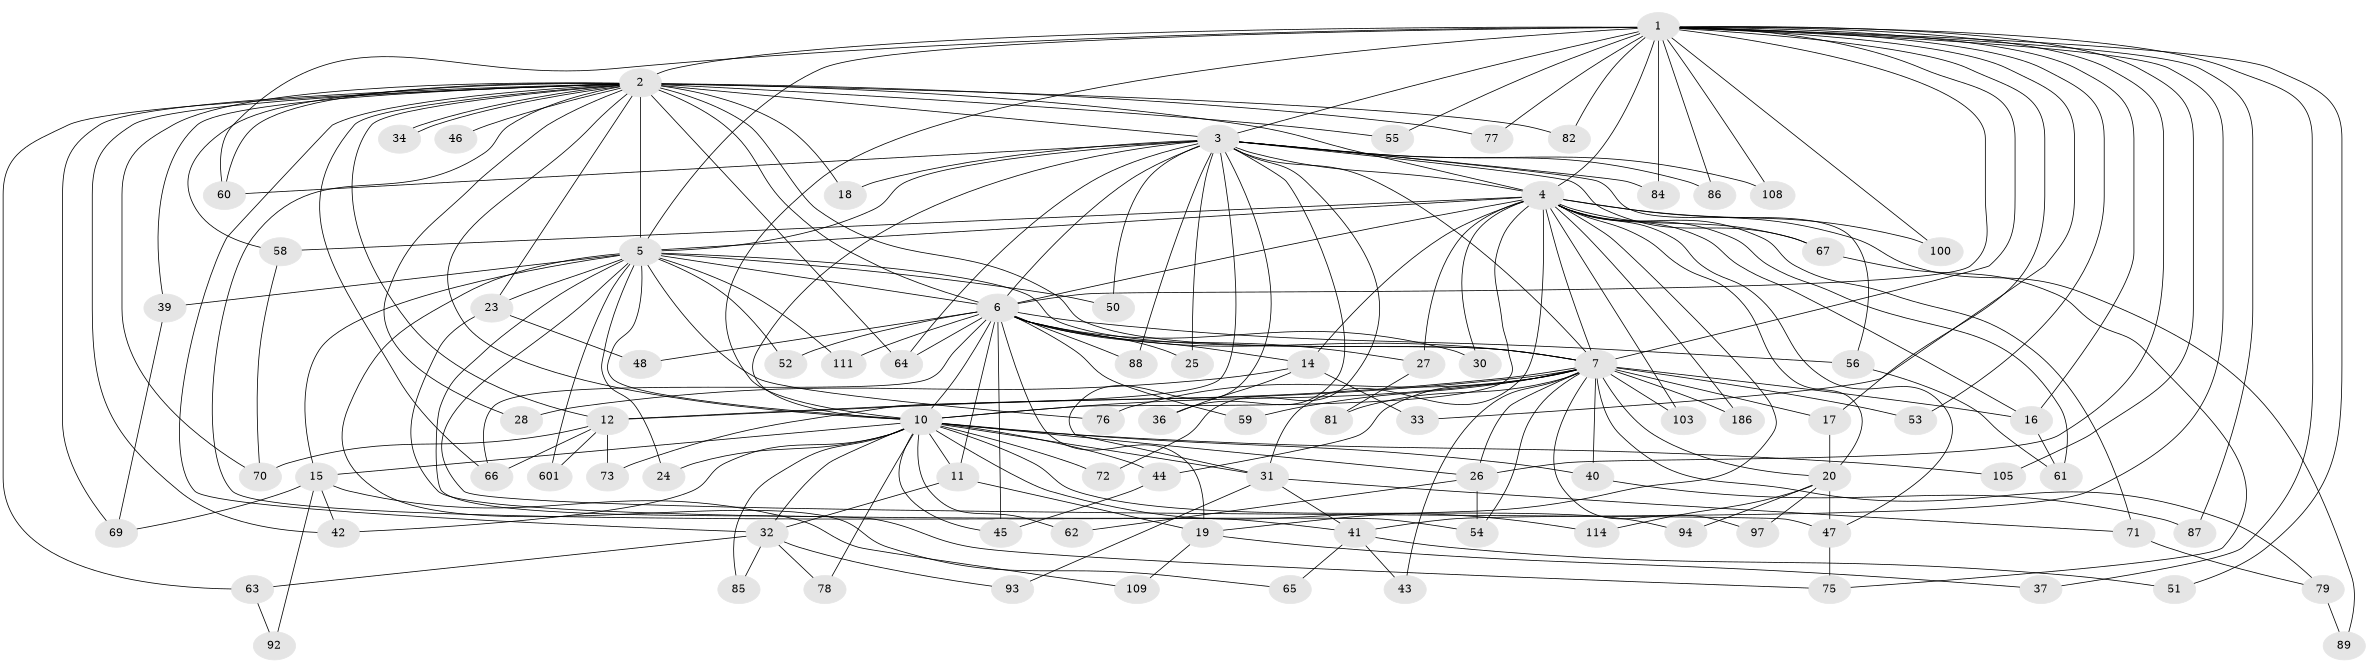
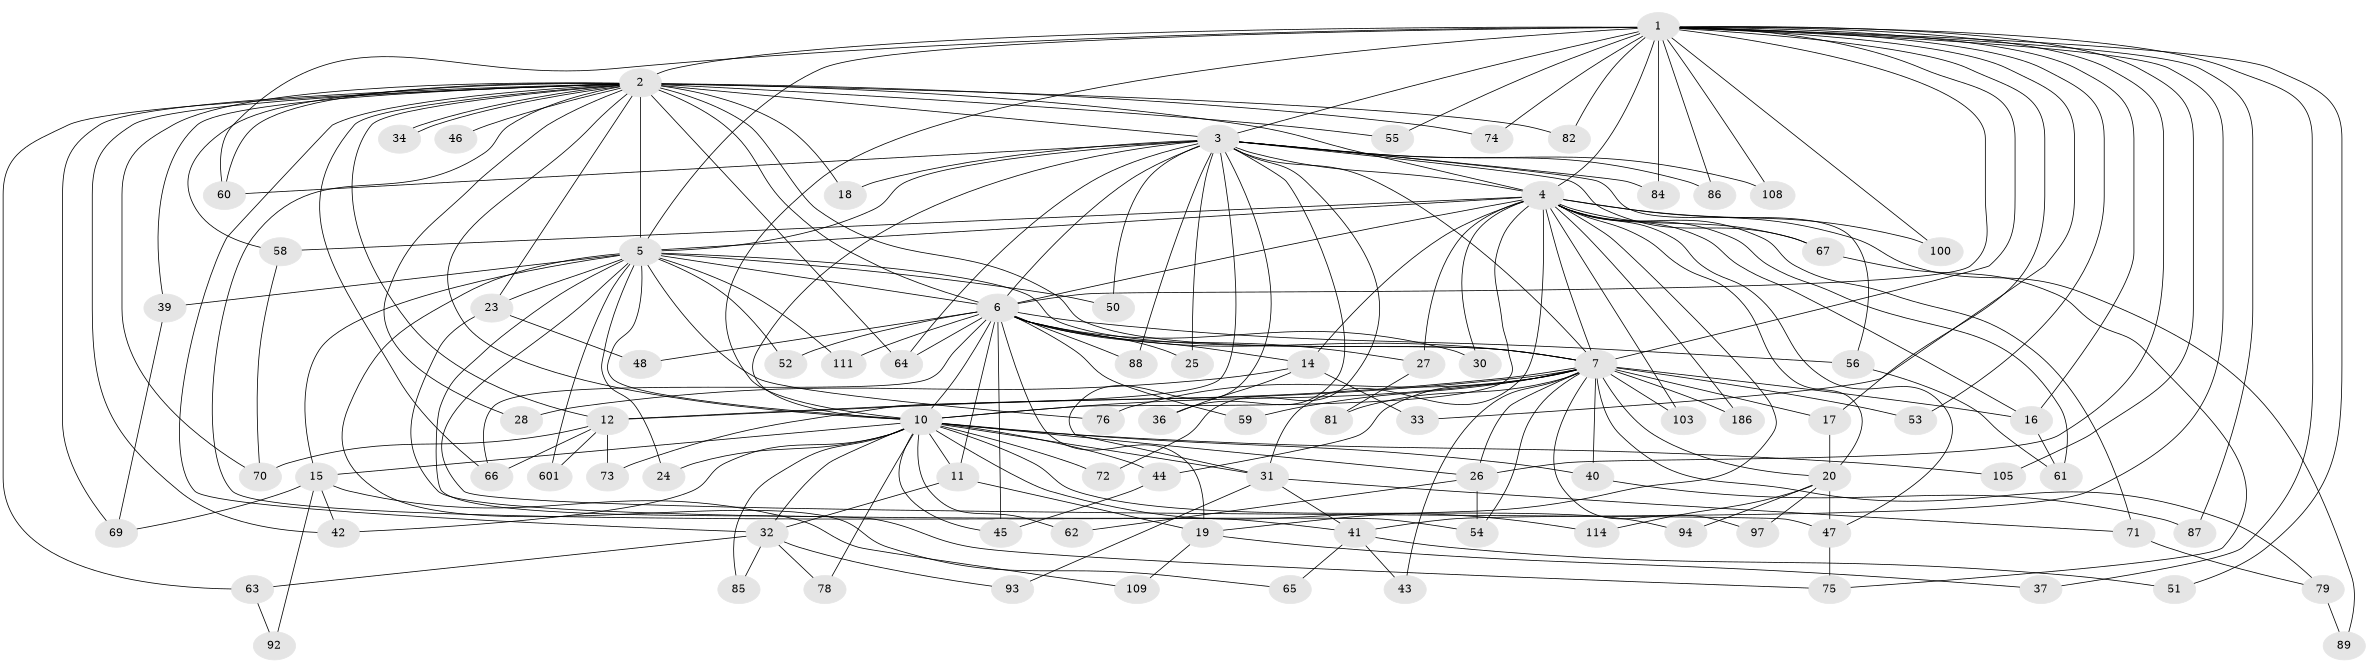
(1492, 139) -> (1492, 139)
